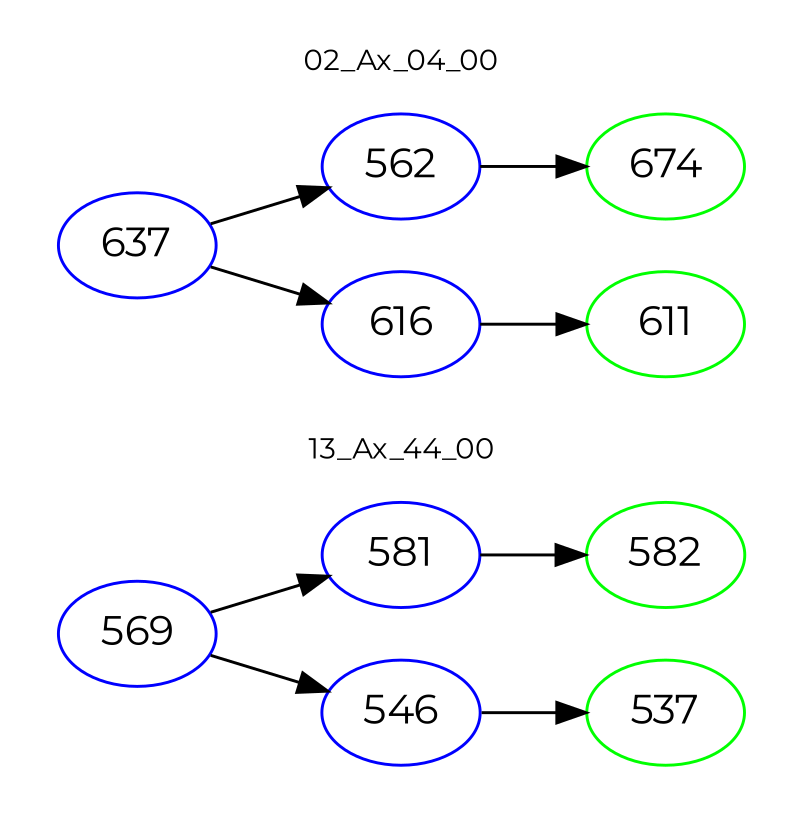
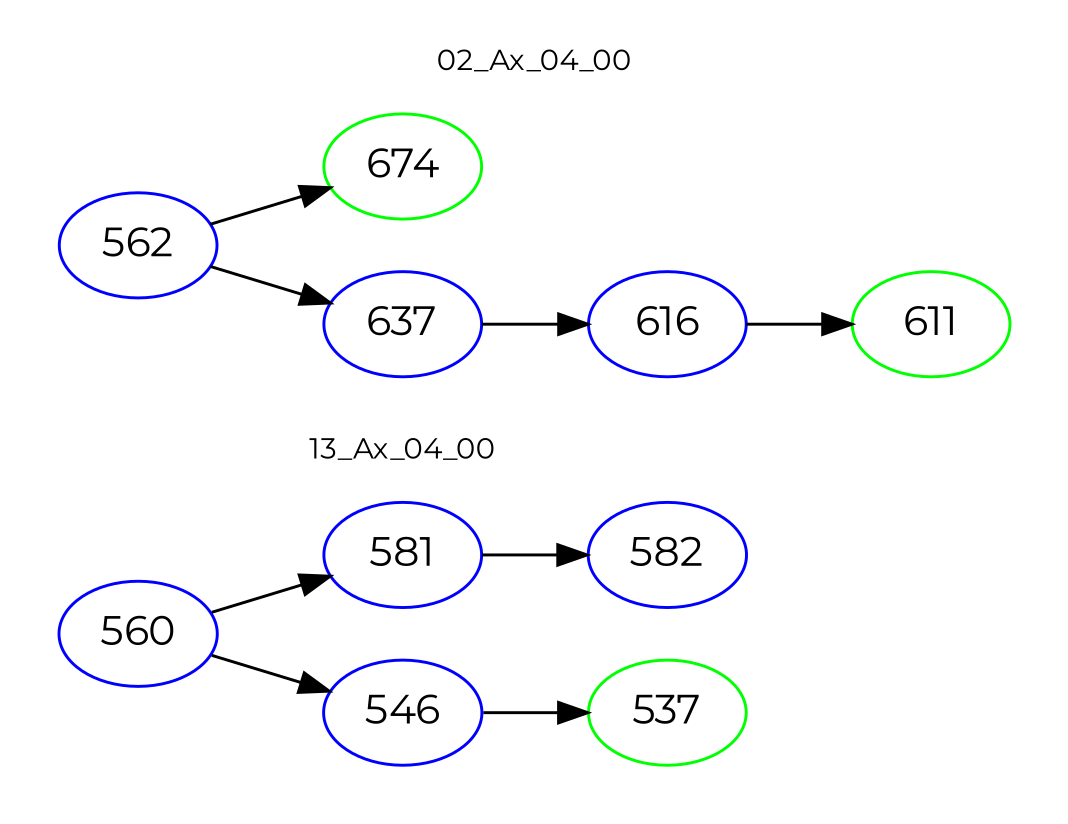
(255, 210) -> (256, 280)
(402, 451) -> (403, 451)
(666, 555) -> (667, 555)
(137, 634) -> (138, 634)
